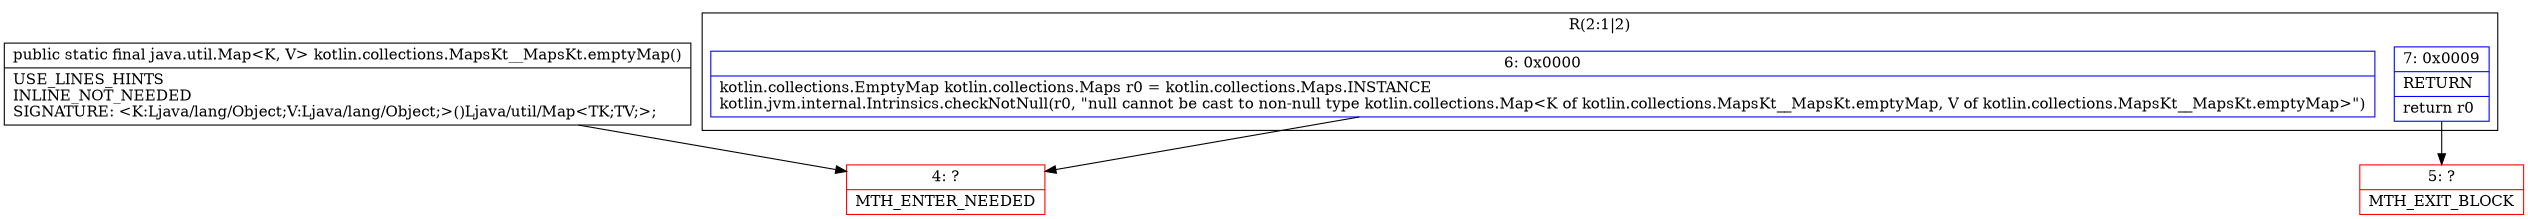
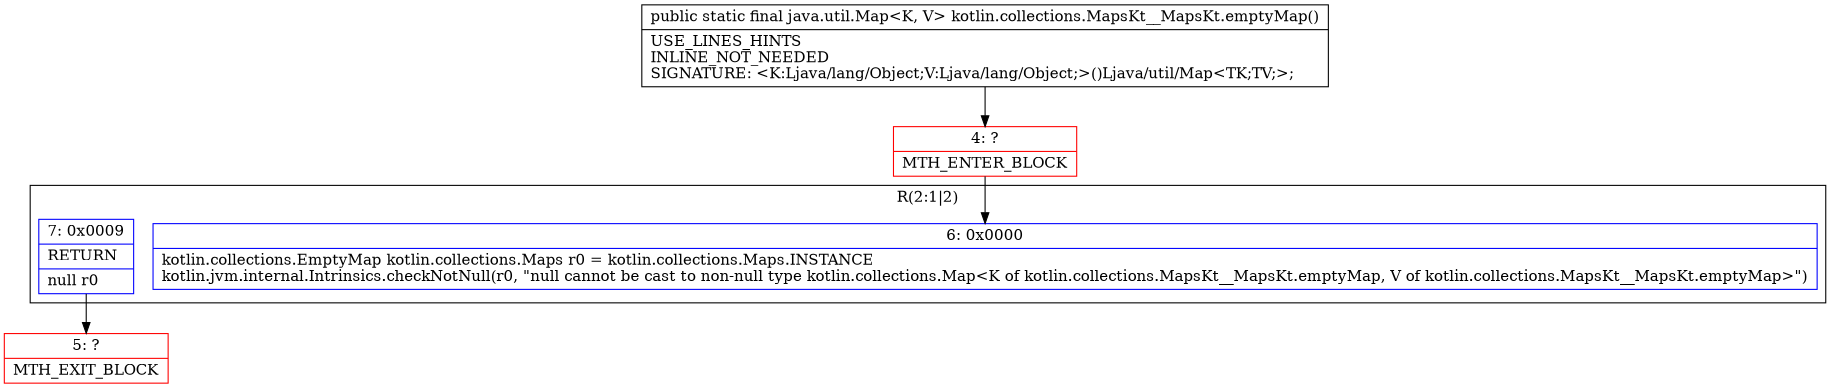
(2439, 108) -> (73, 281)
(1208, 143) -> (985, 194)
(946, 202) -> (985, 163)
